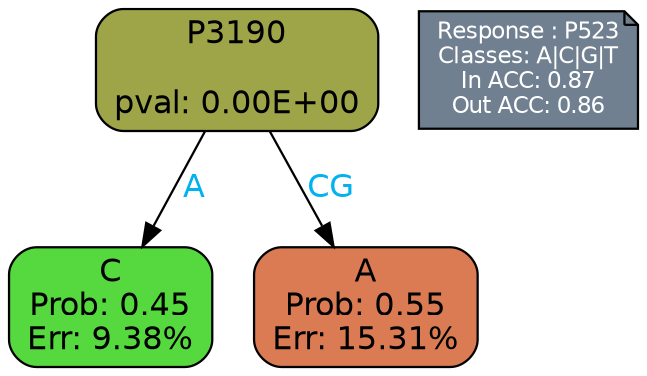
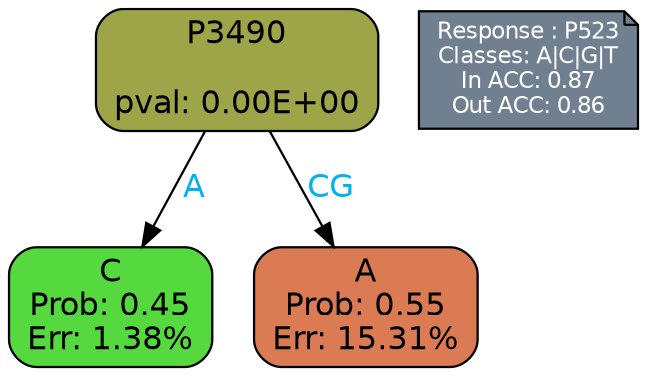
(237, 70) -> (237, 70)
(111, 307) -> (111, 307)
